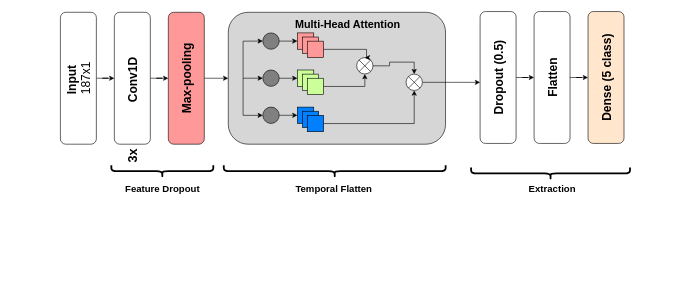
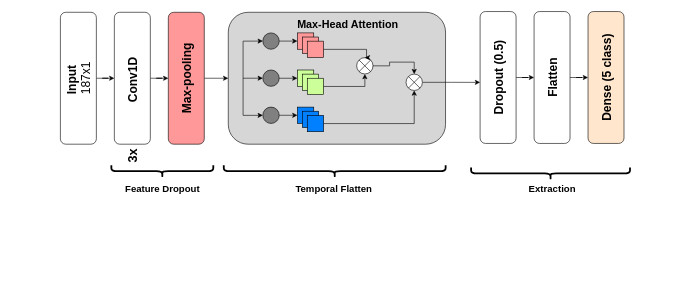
(348, 24) -> (348, 24)
